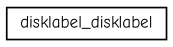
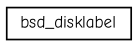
(87, 24) -> (69, 24)
